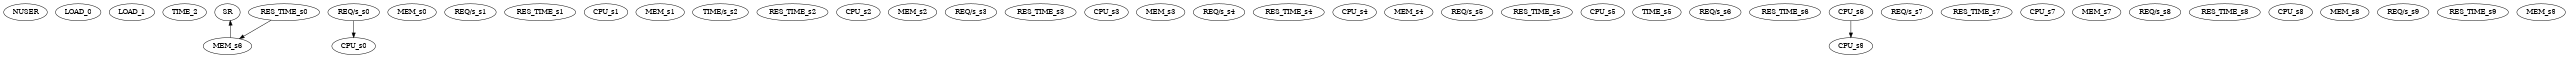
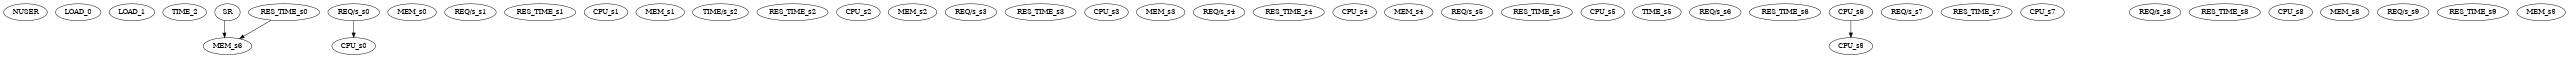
(2097, 12) -> none
(231, 32) -> (224, 27)
